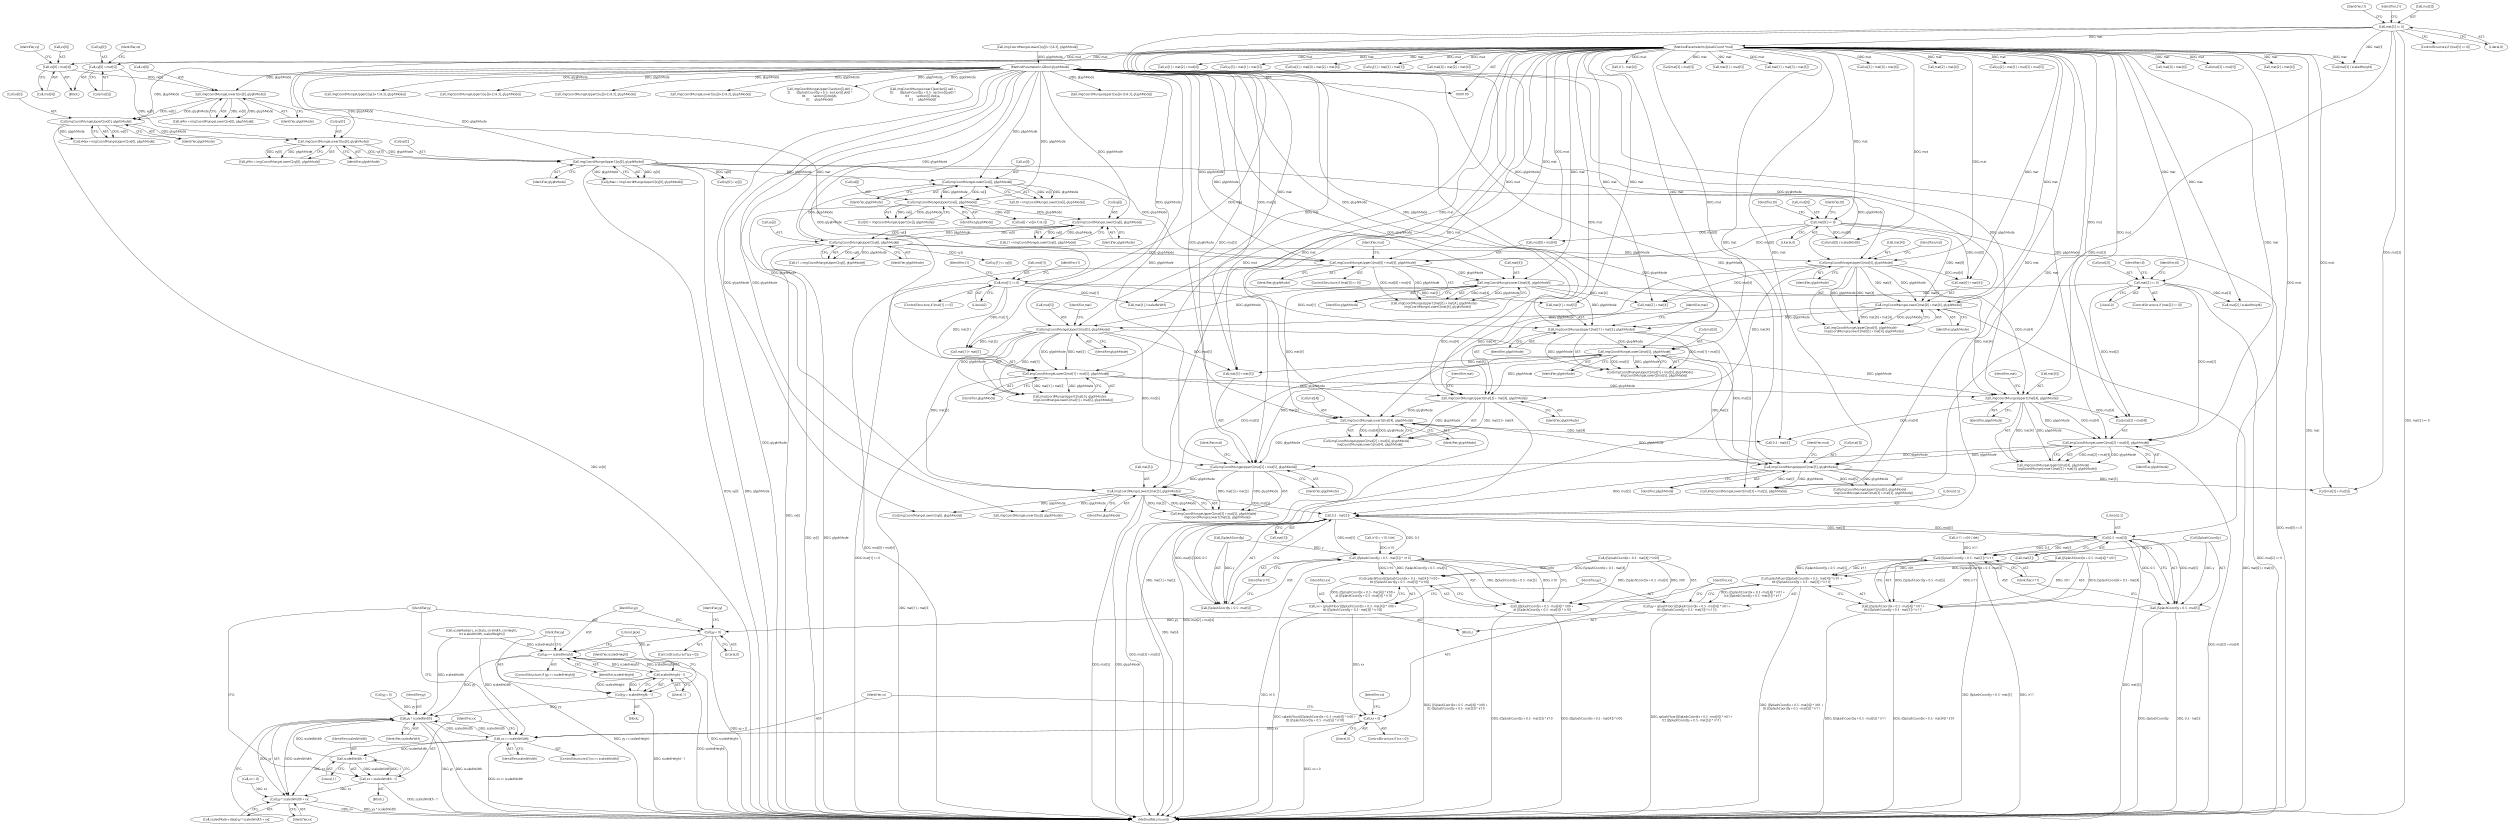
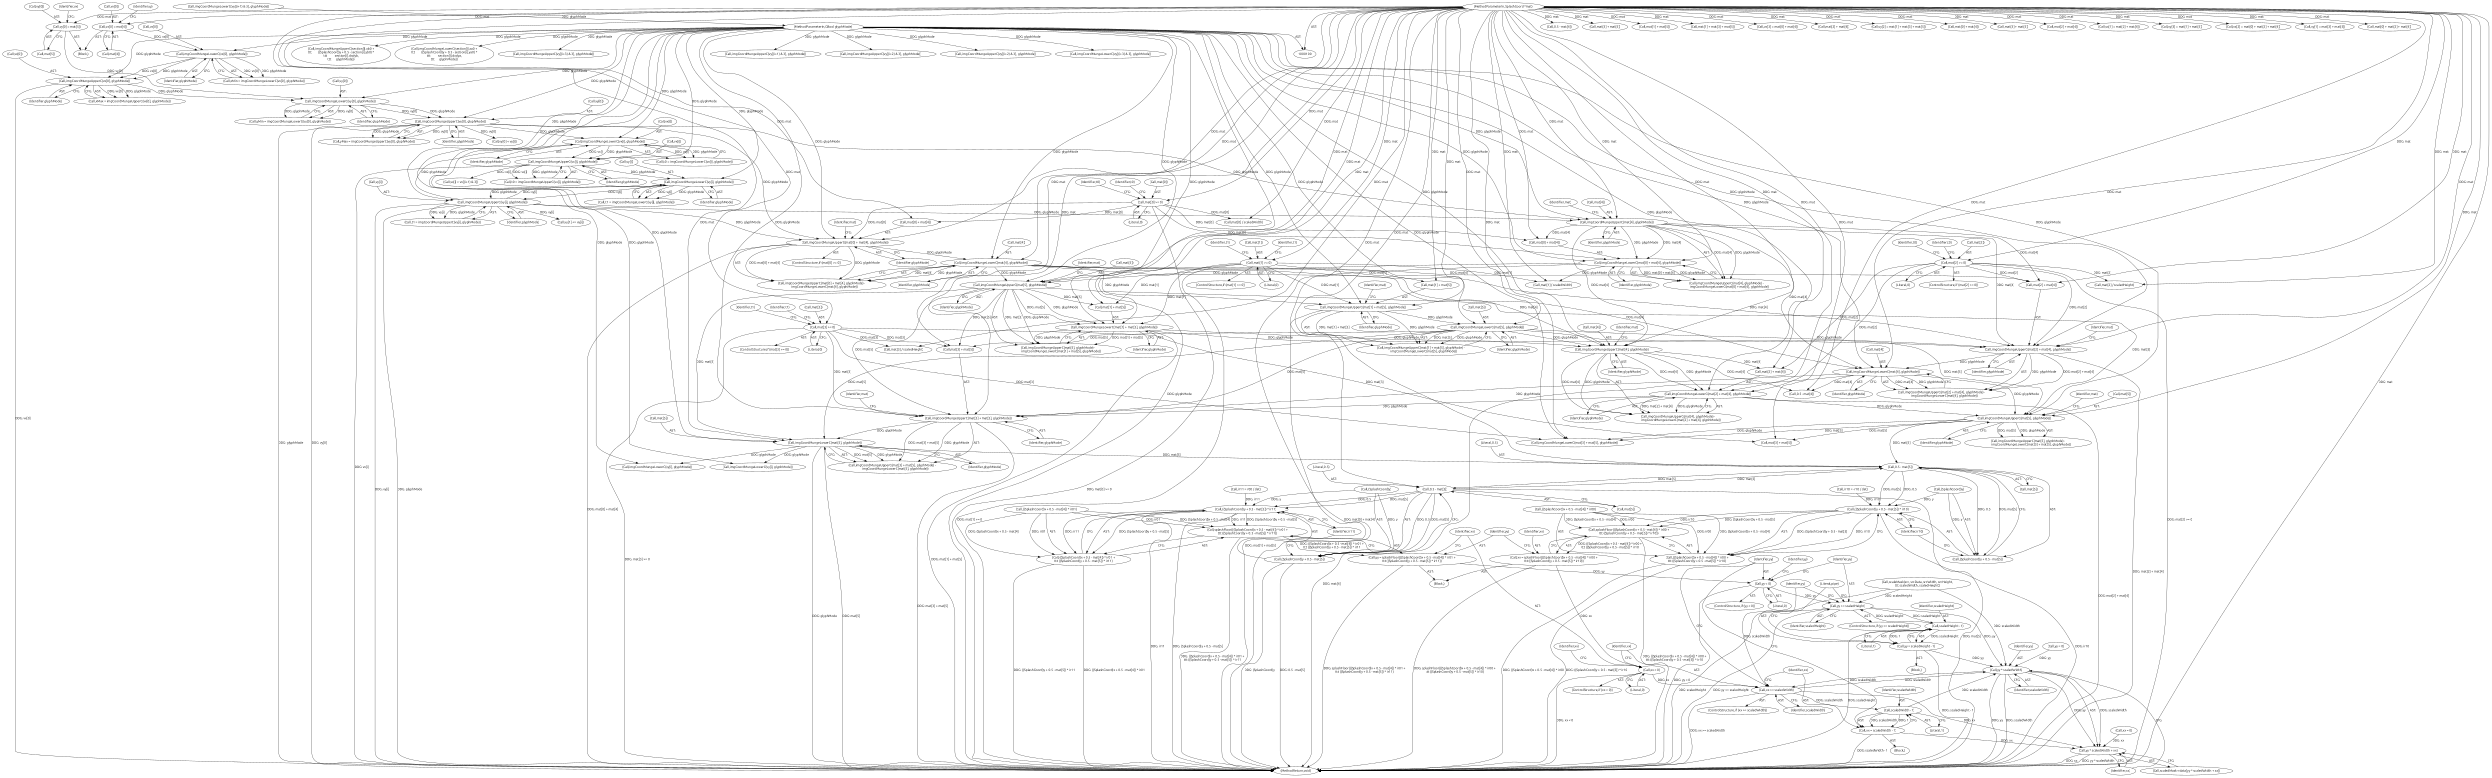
(2059, 37) -> (446, 20)
(2425, 37) -> (804, 338)
none -> (2059, 275)
(1758, 318) -> (1582, 271)
